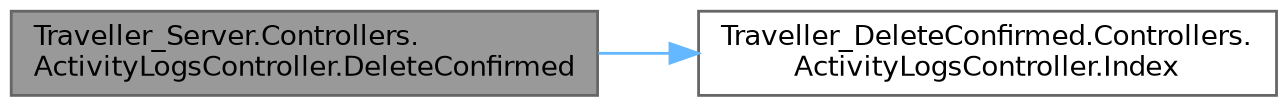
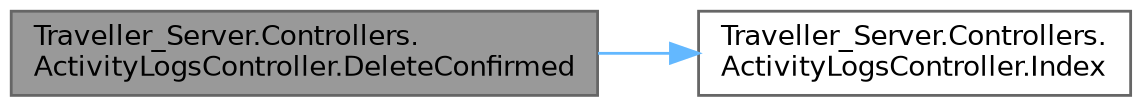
(988, 53) -> (915, 53)
